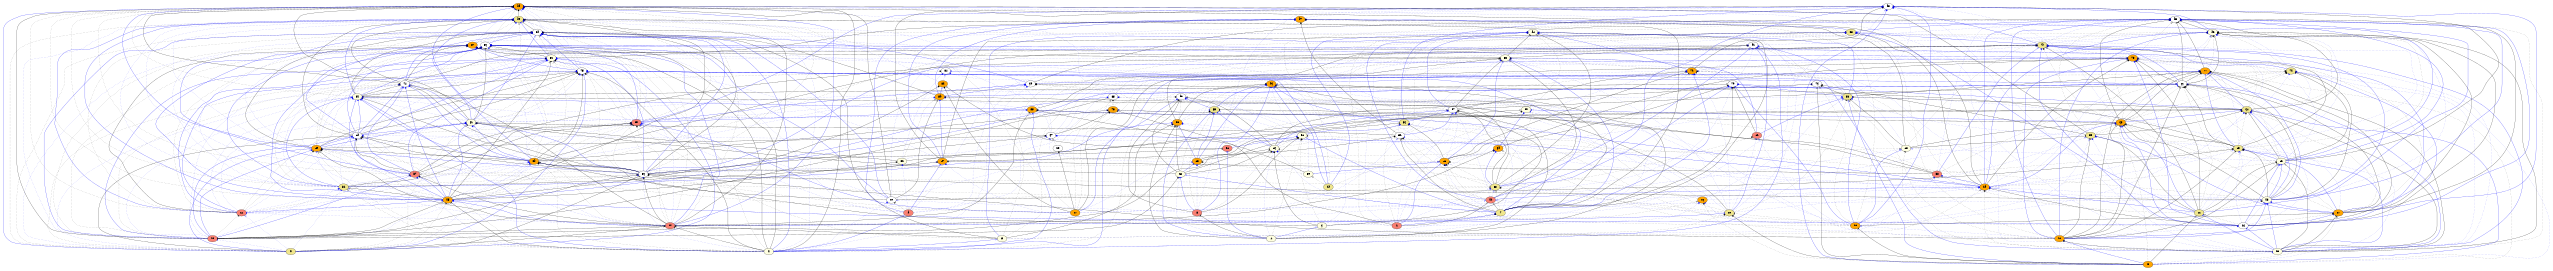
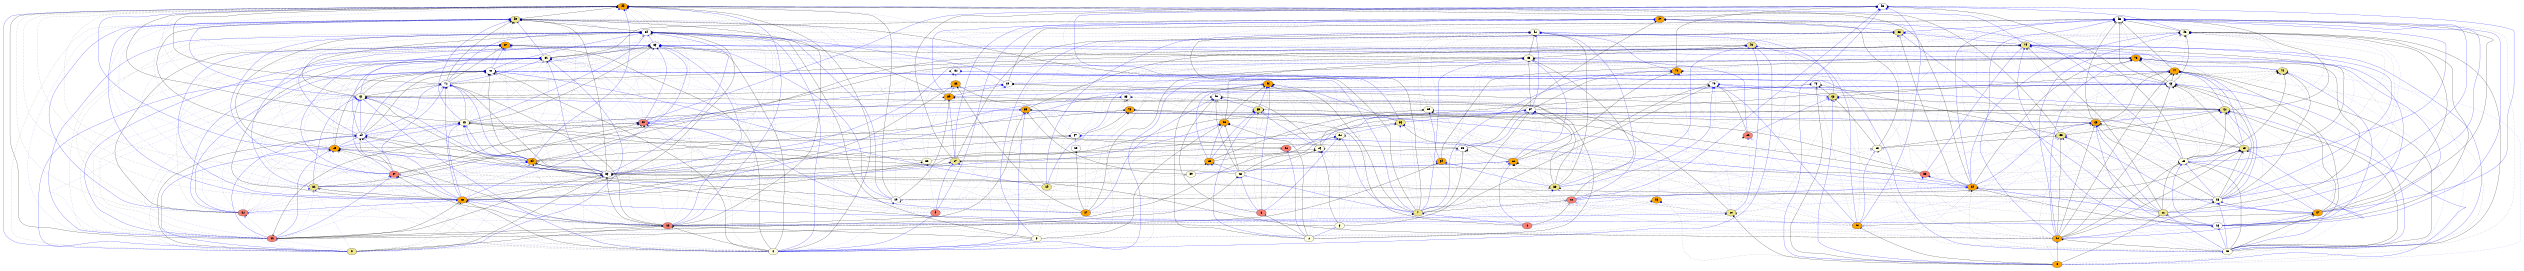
(1753, 45) -> (1752, 45)
(1465, 157) -> (1473, 137)
(942, 161) -> (955, 161)
(1256, 180) -> (1301, 179)
